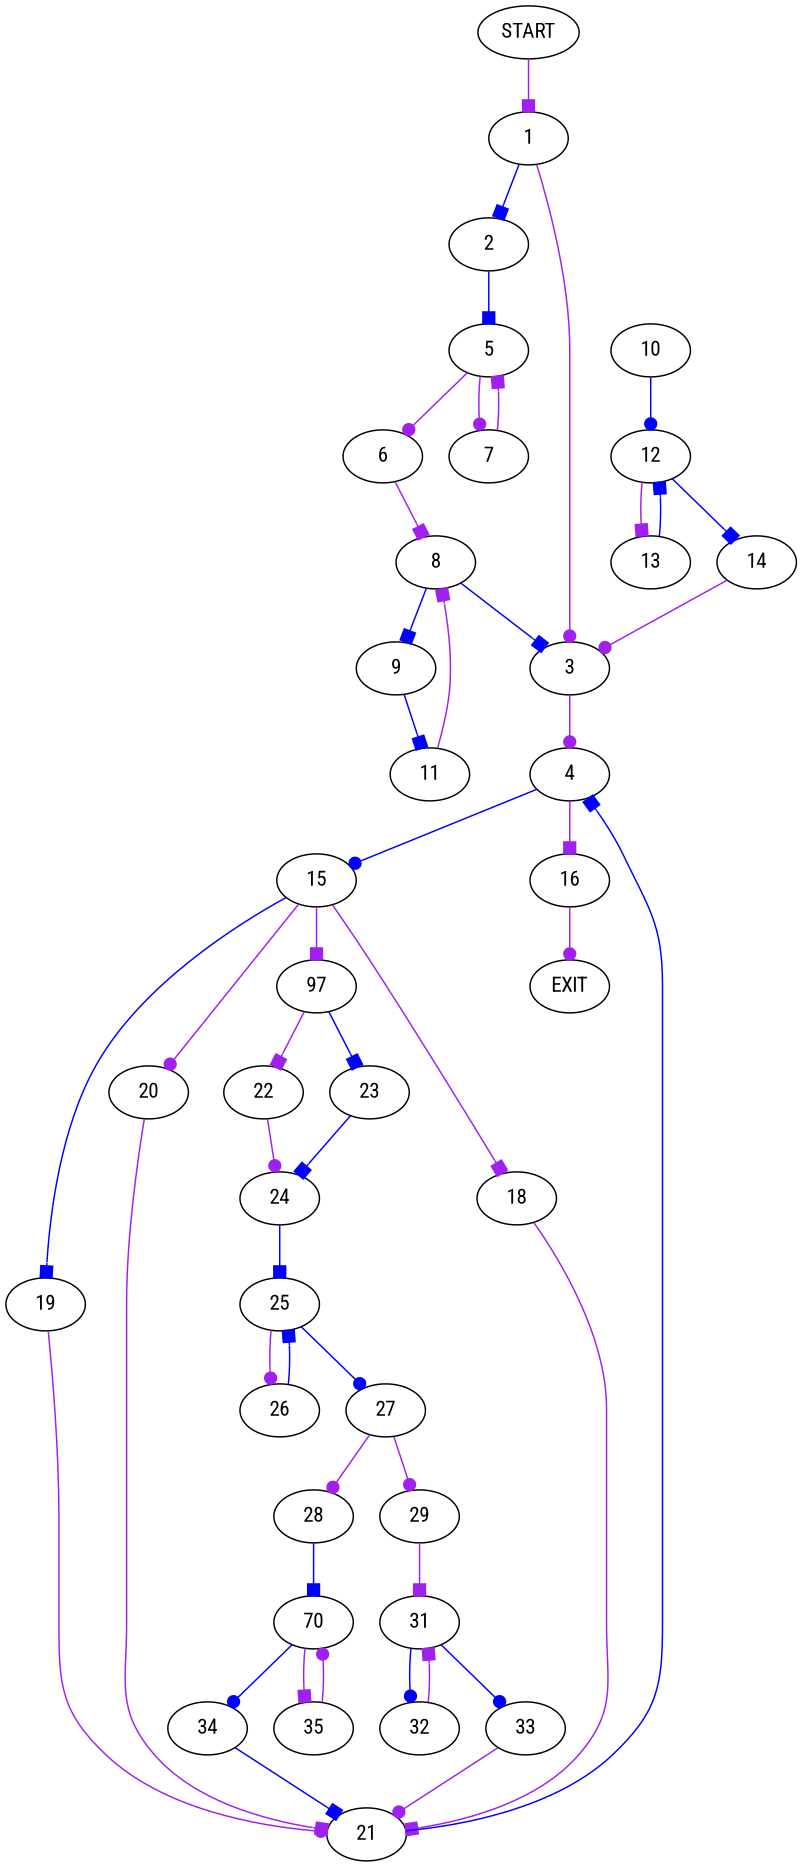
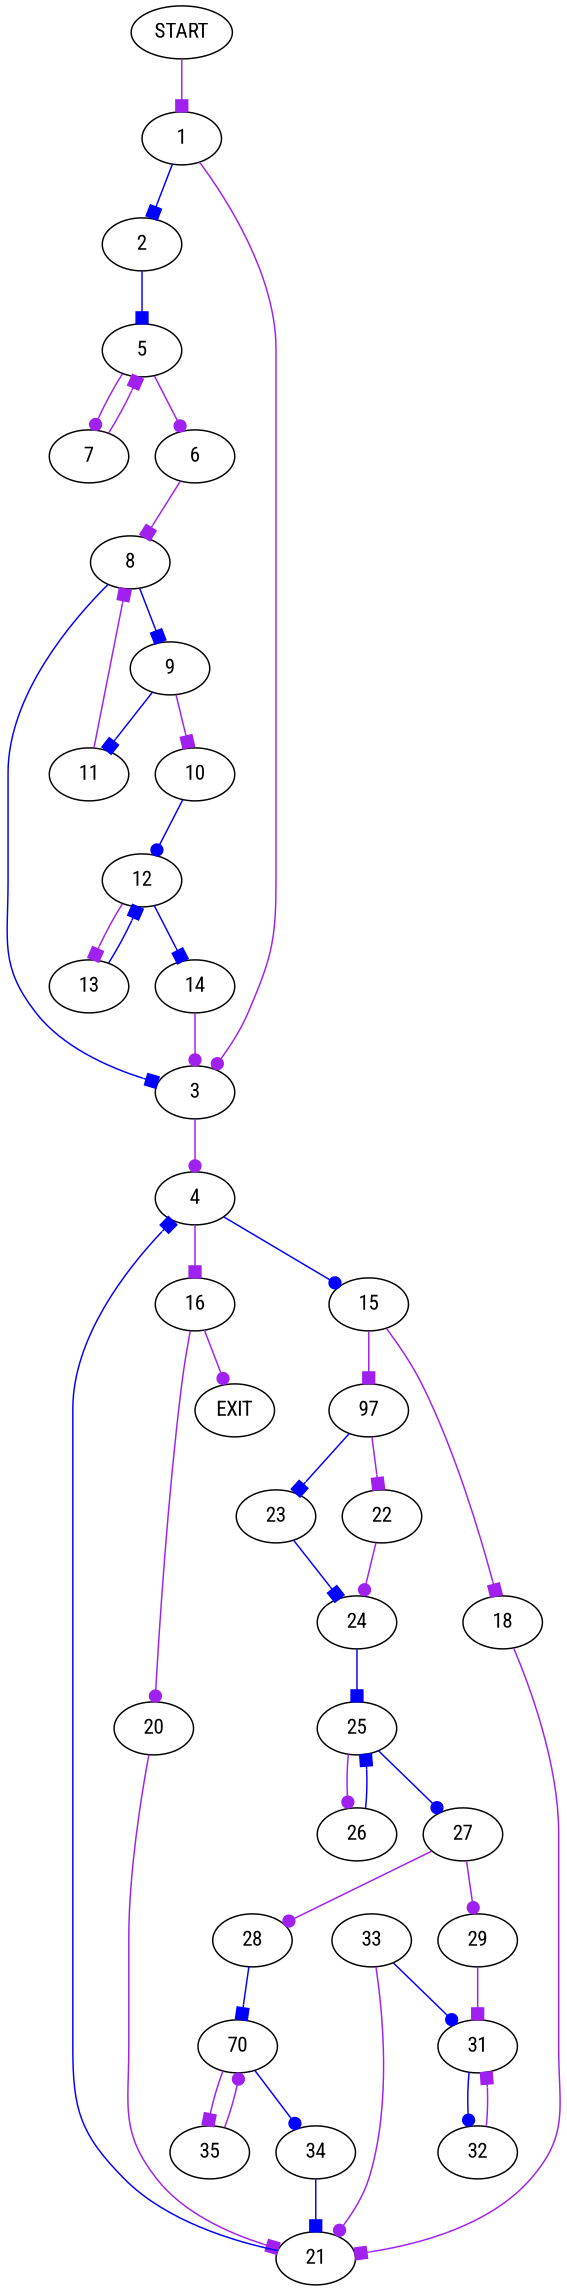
none -> (181, 714)
(236, 982) -> (169, 1510)
(46, 1304) -> none
(468, 1671) -> (420, 1989)
